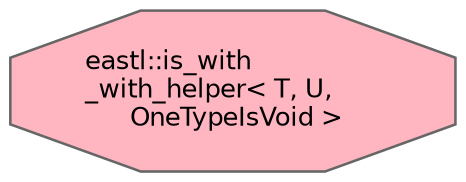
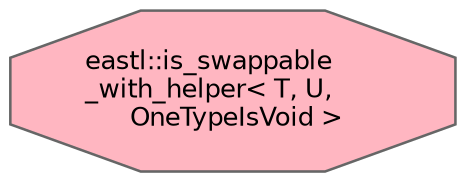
(233, 91) -> (233, 91)
